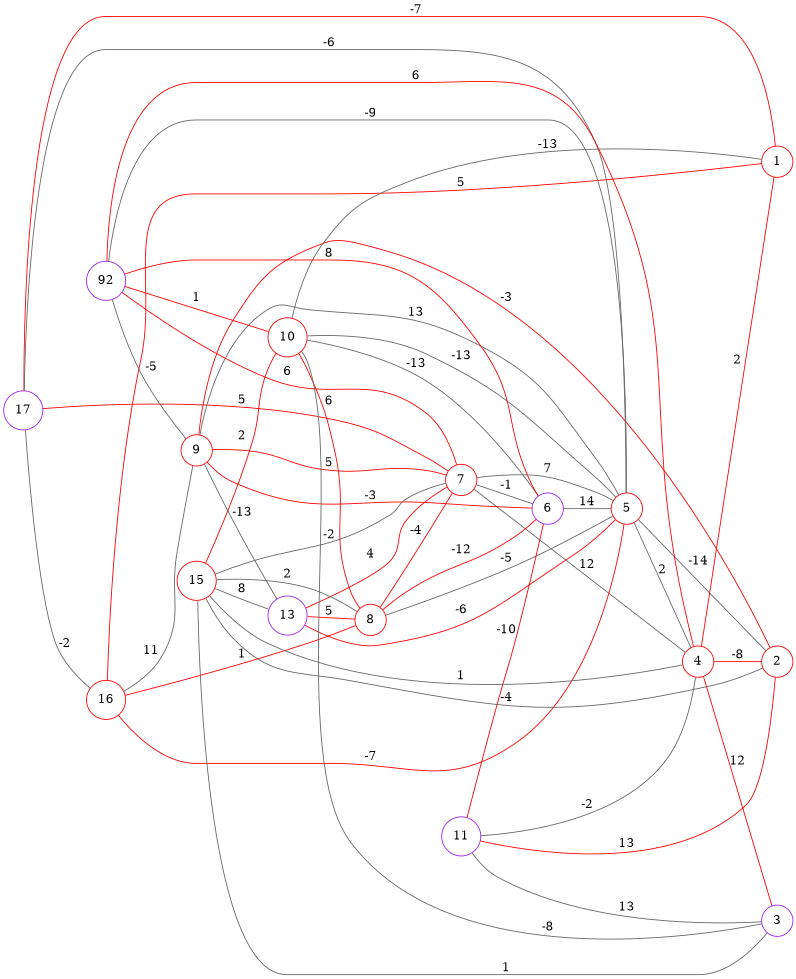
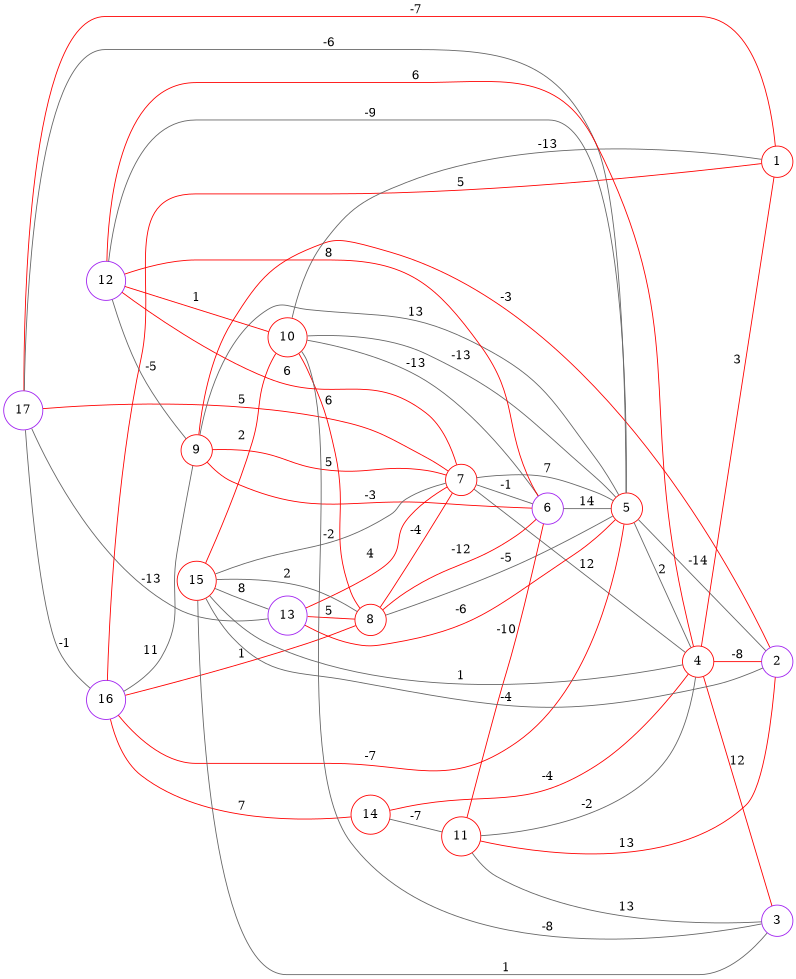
(106, 281) -> (106, 281)
(738, 360) -> (738, 360)
(239, 532) -> (121, 565)
(65, 644) -> (65, 644)
(777, 662) -> (777, 662)
(106, 700) -> (106, 700)
none -> (371, 815)
(461, 836) -> (461, 836)
